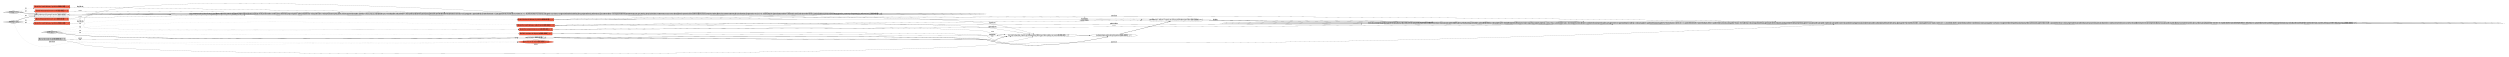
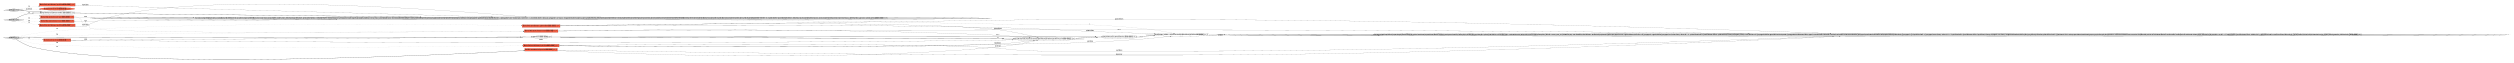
(289, 35) -> (268, 59)
(52, 39) -> (57, 40)
(288, 44) -> (31, 39)
